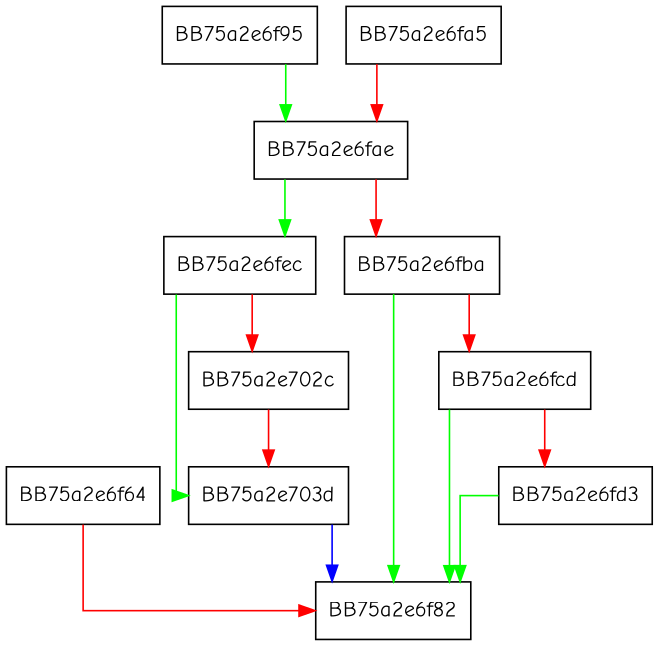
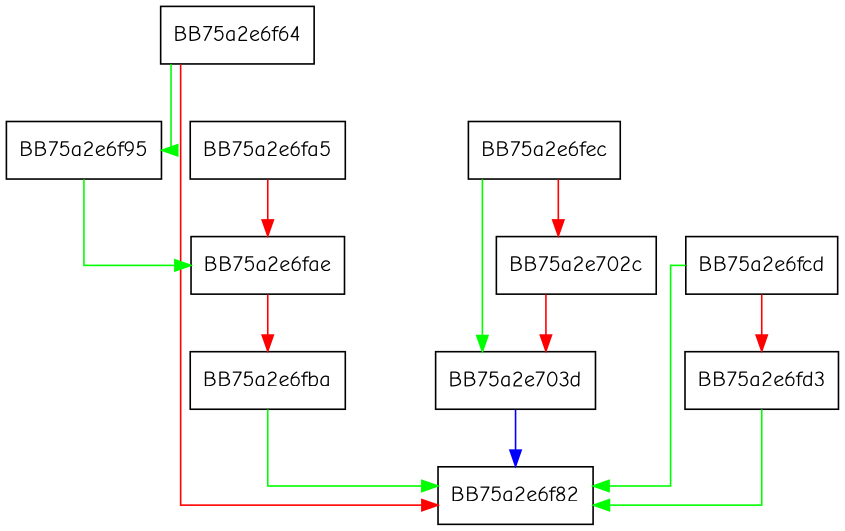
none -> (171, 108)
(285, 200) -> none
(469, 315) -> none
